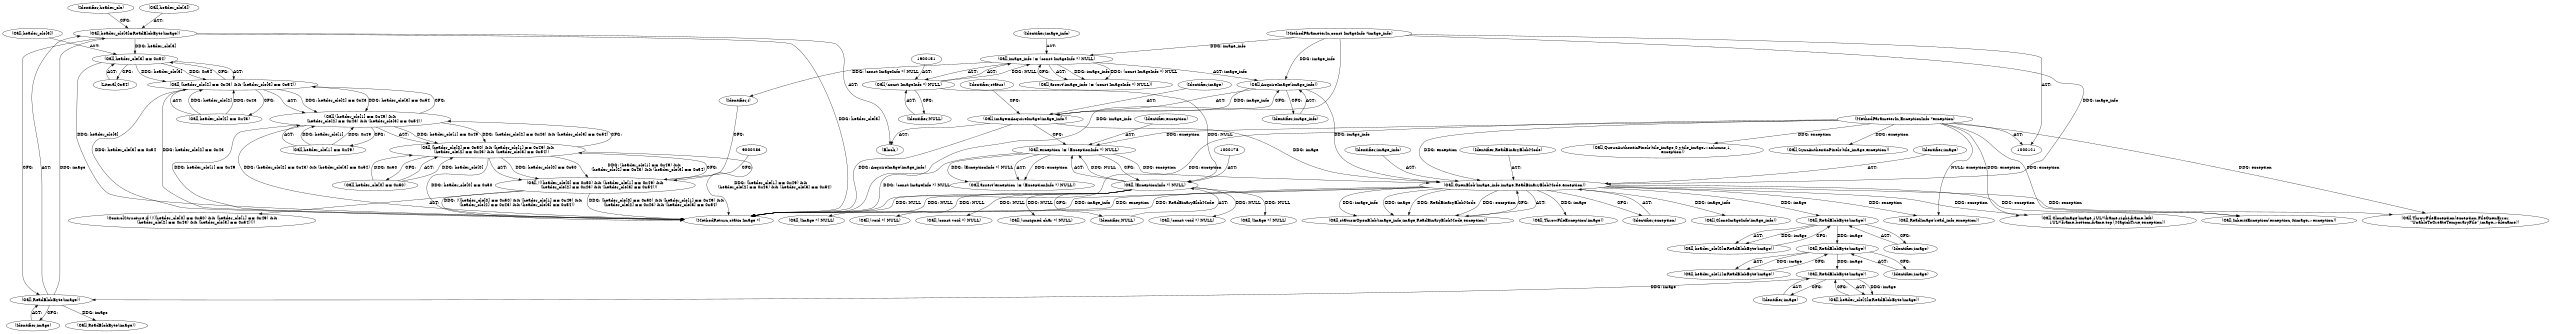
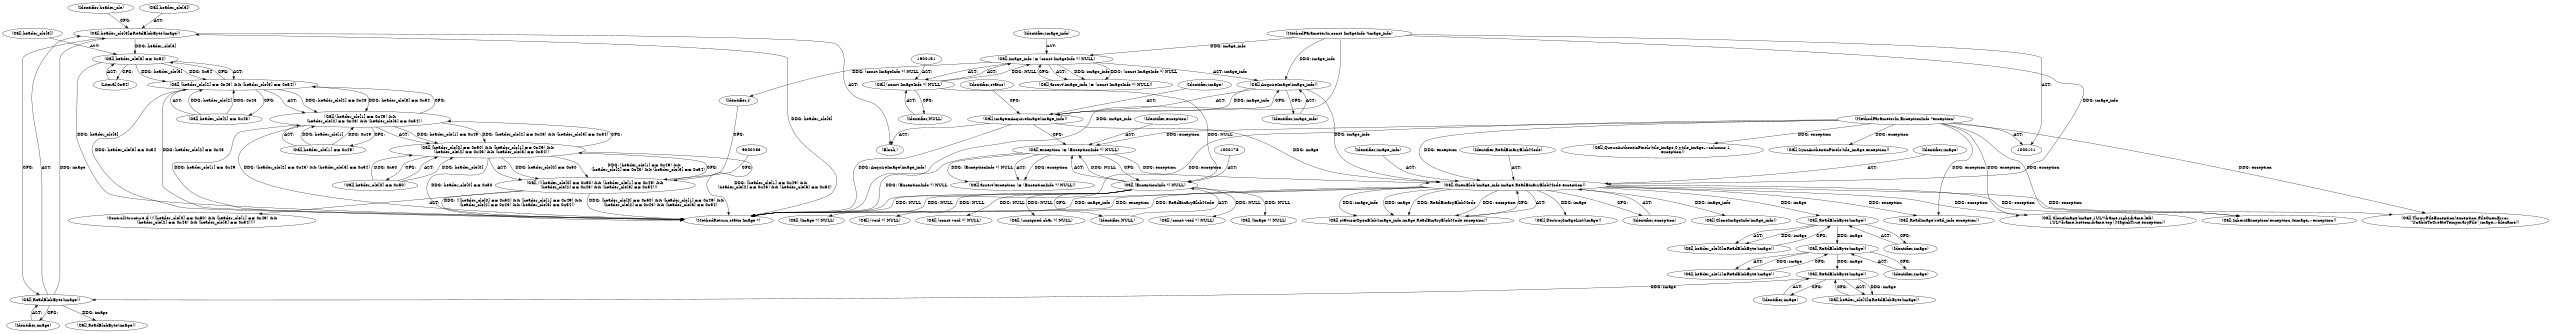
(670, 38) -> (613, 44)
(1969, 168) -> (1969, 168)
(917, 185) -> (917, 185)
(1568, 221) -> (1568, 221)
